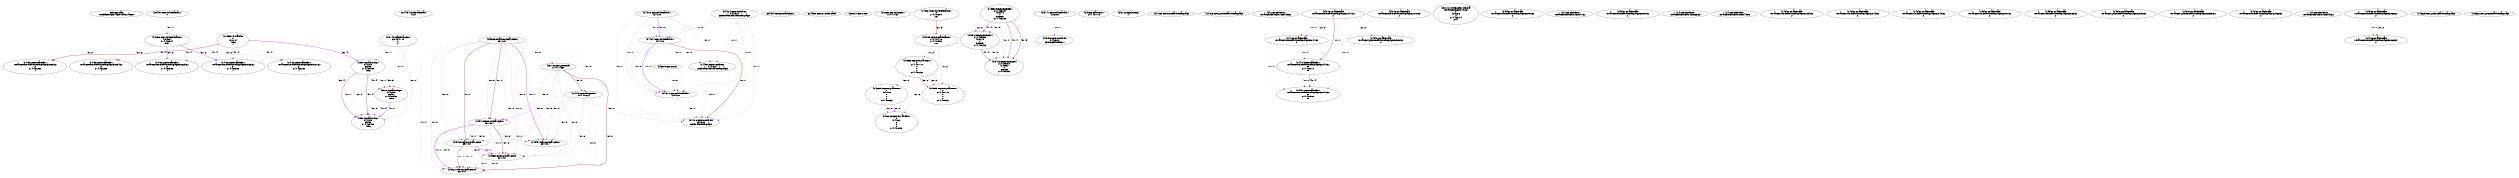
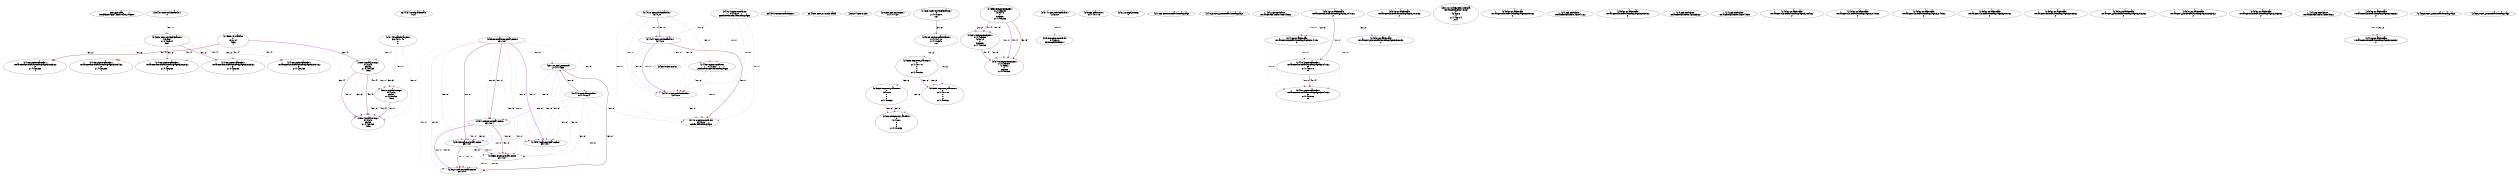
(574, 79) -> (568, 82)
(671, 79) -> (694, 81)
